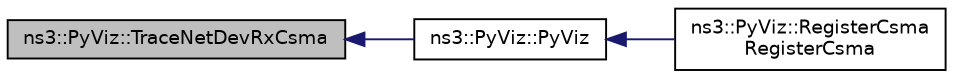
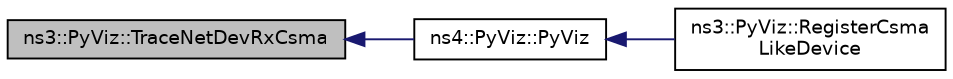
(510, 39) -> (510, 39)
(810, 39) -> (810, 39)
